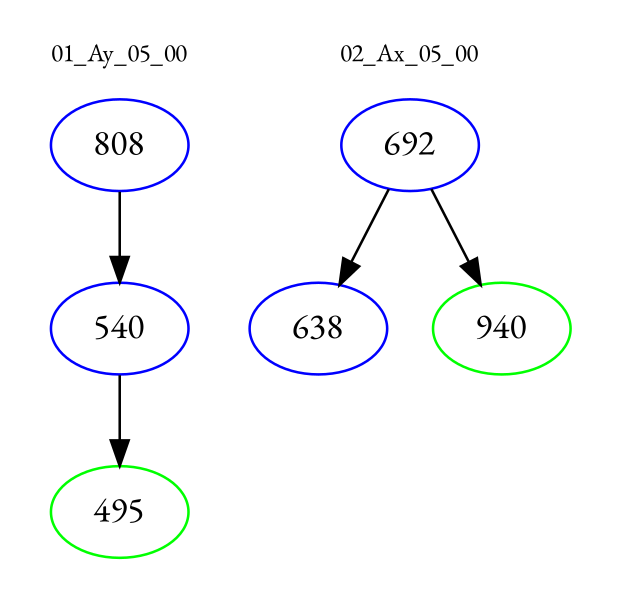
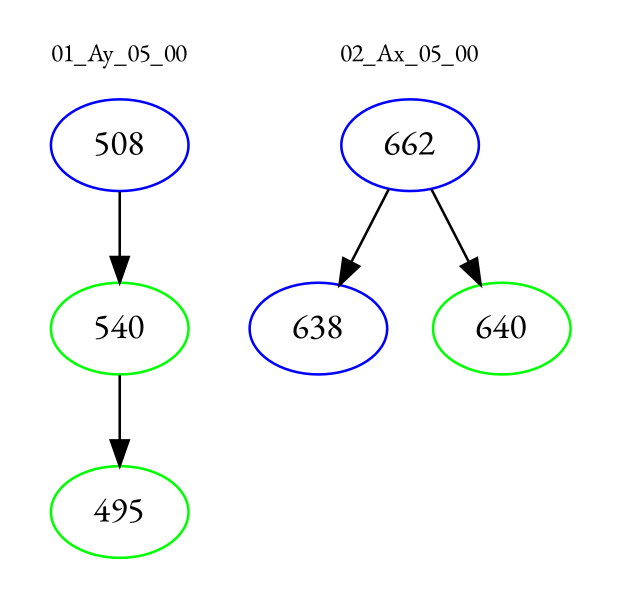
(120, 145) -> (120, 145)
(410, 145) -> (410, 145)
(120, 329) -> (120, 329)
(502, 329) -> (502, 329)
